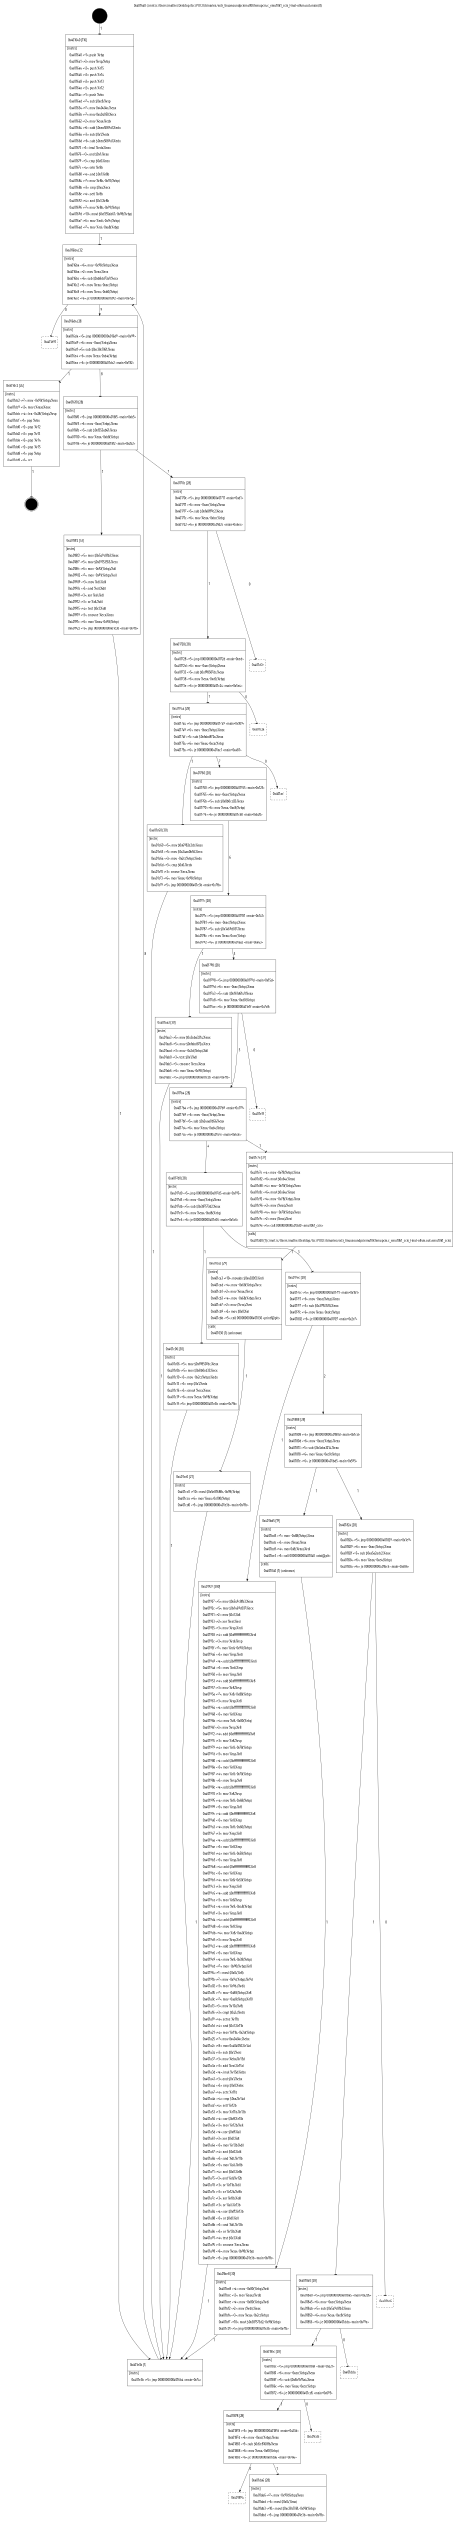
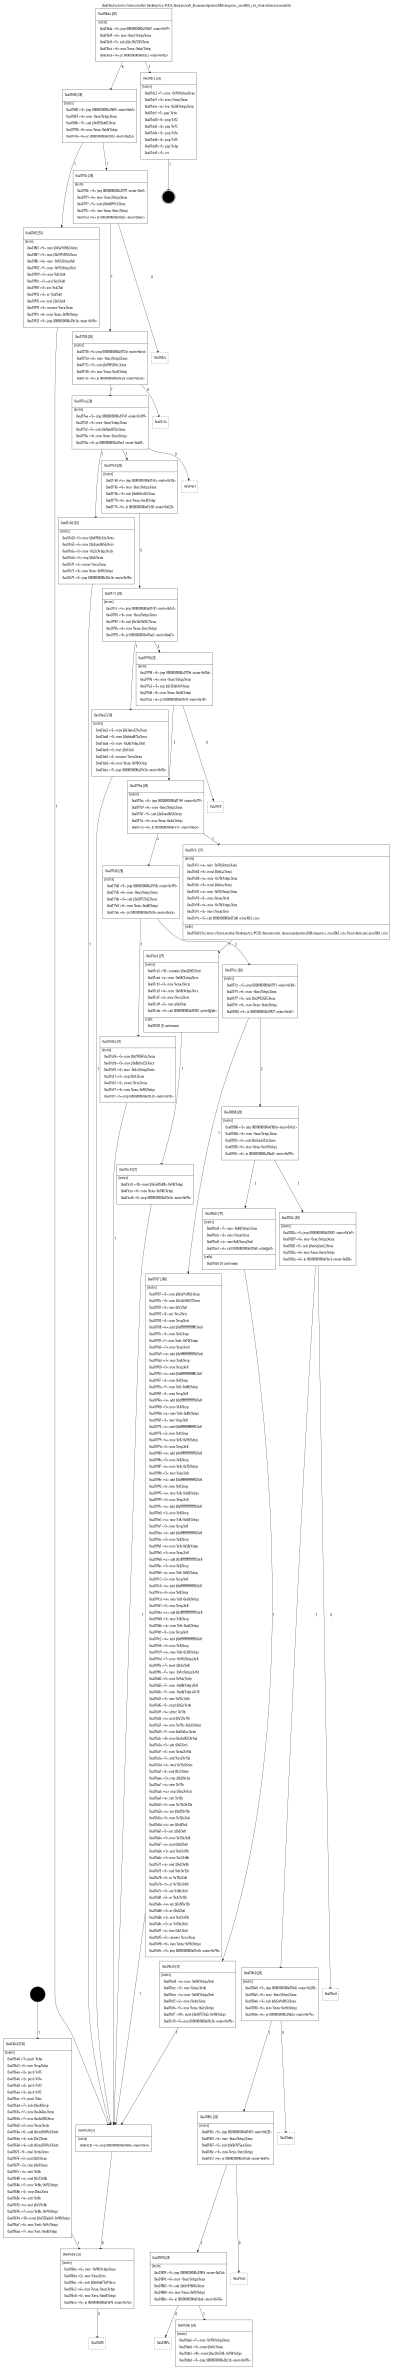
(100, 309) -> none
